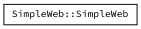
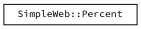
(70, 15) -> (70, 15)
